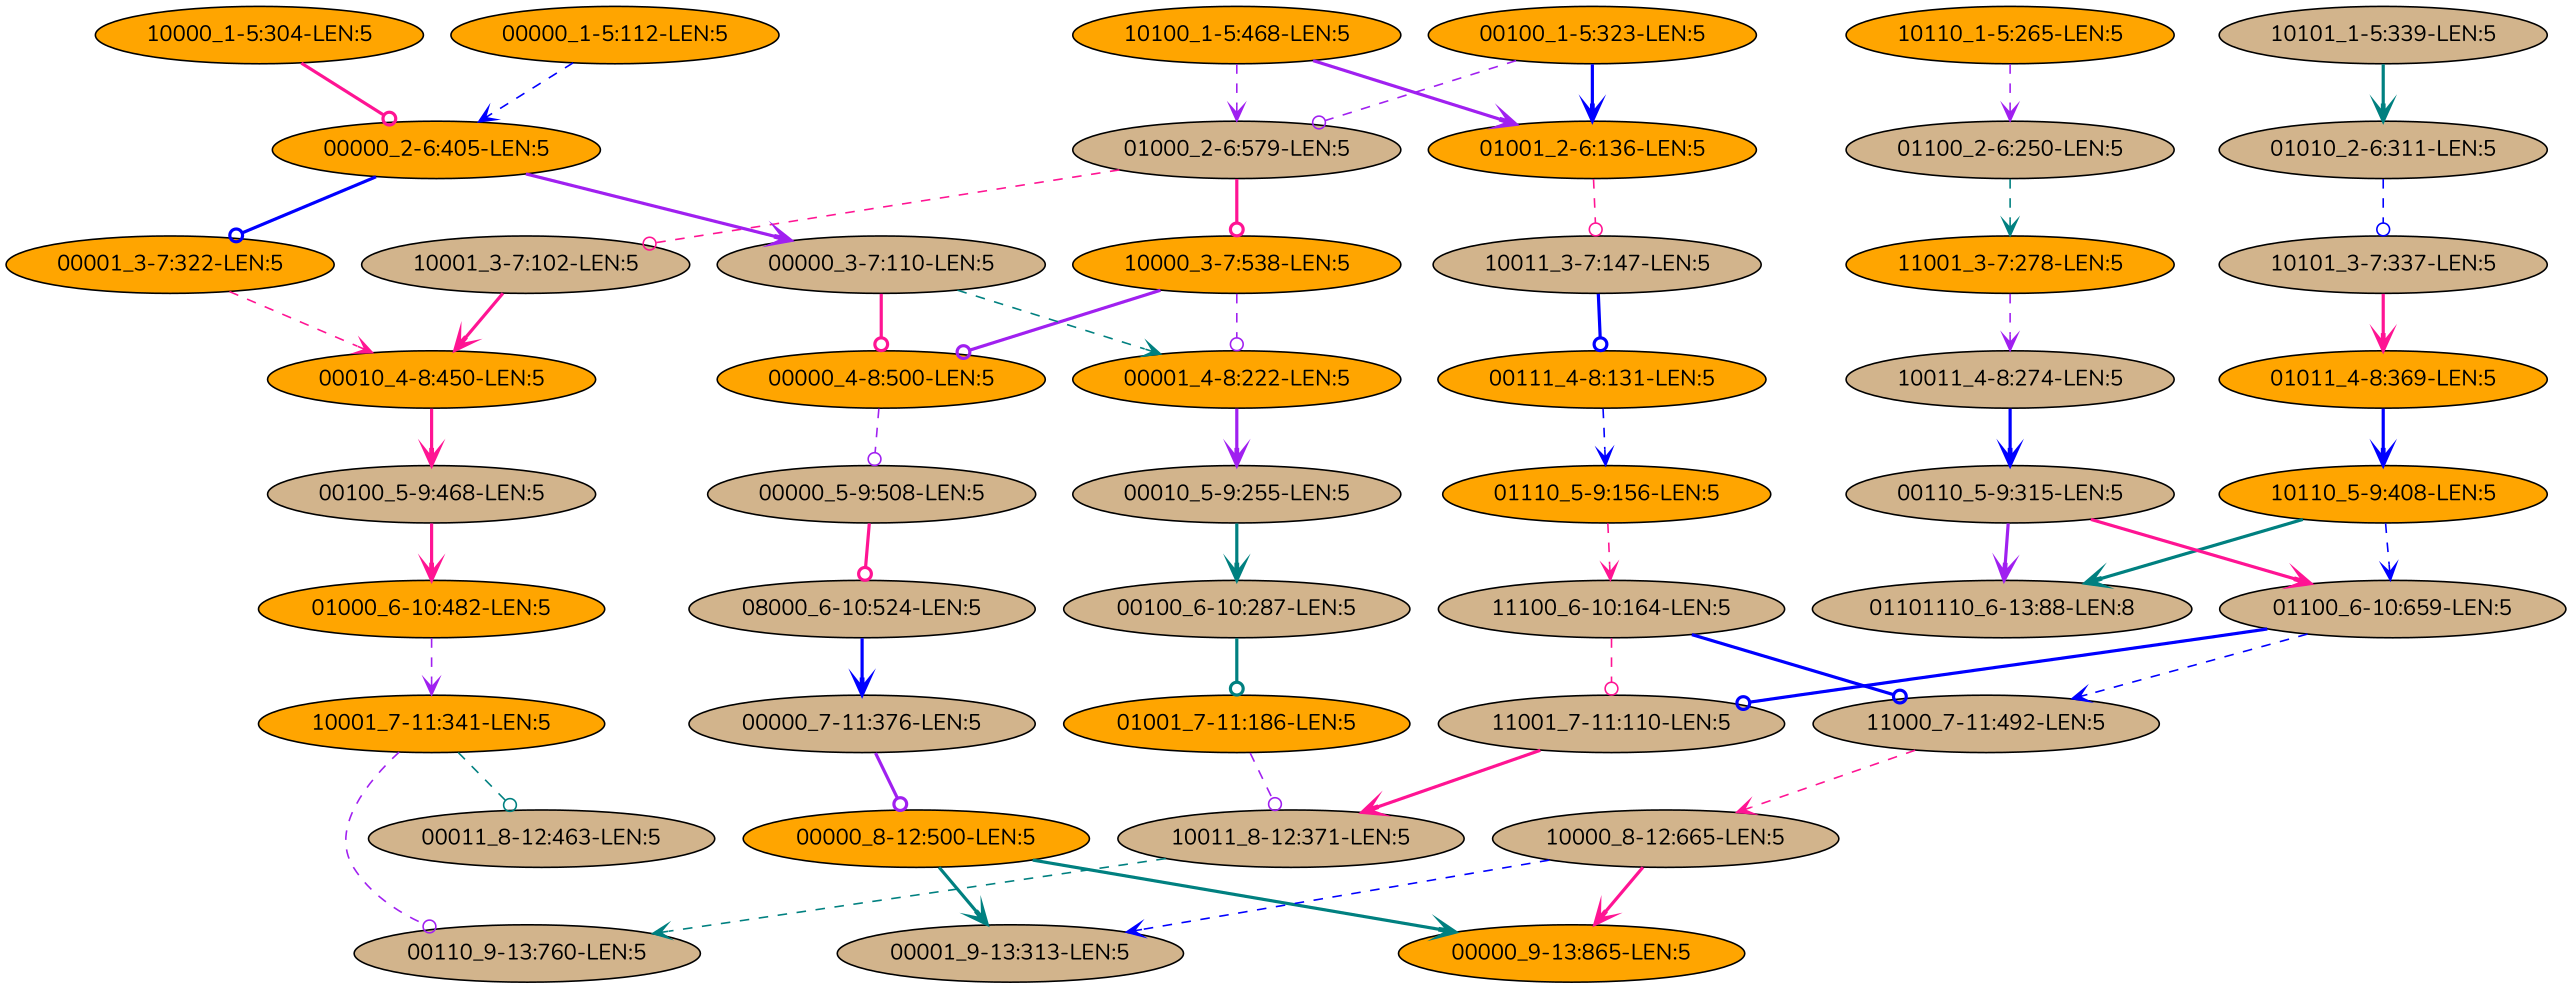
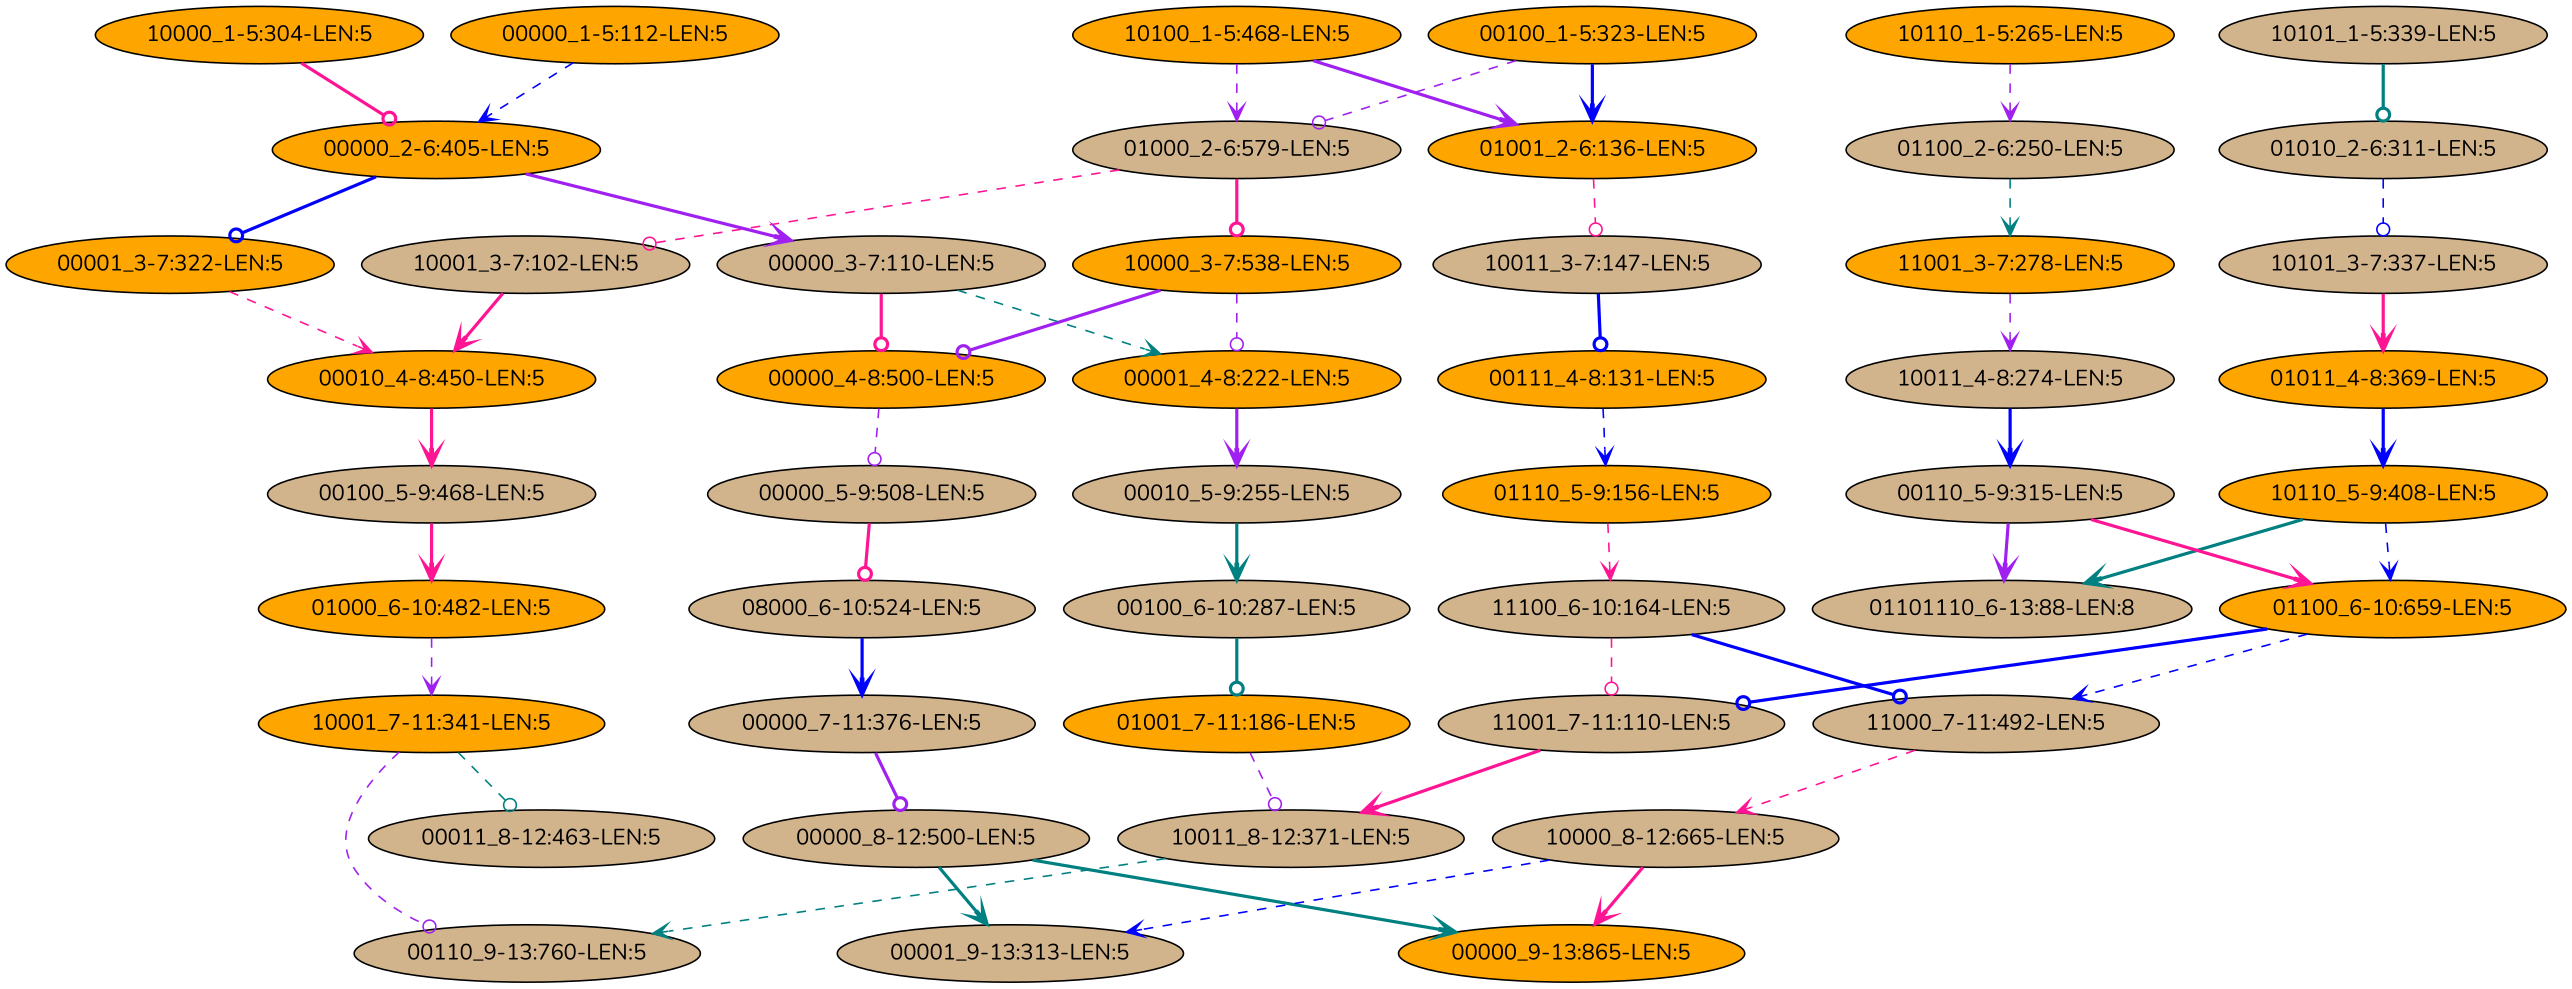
(2383, 86) -> (2383, 86)
(2393, 609) -> (2393, 609)
(916, 839) -> (916, 839)
